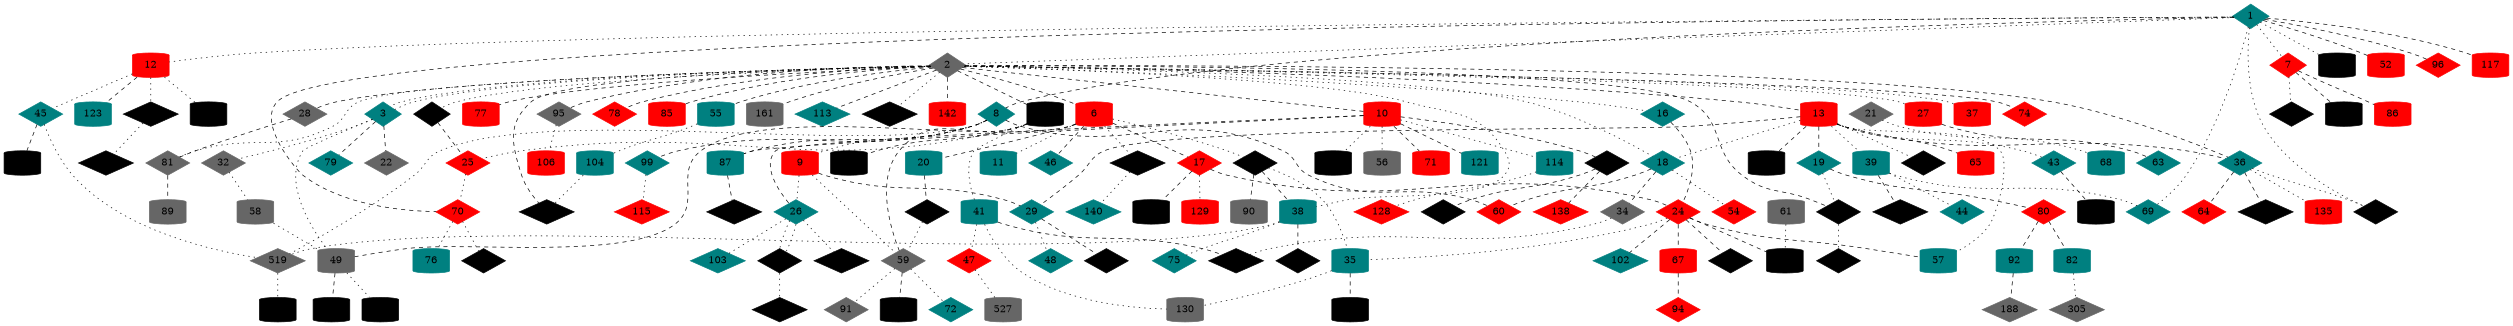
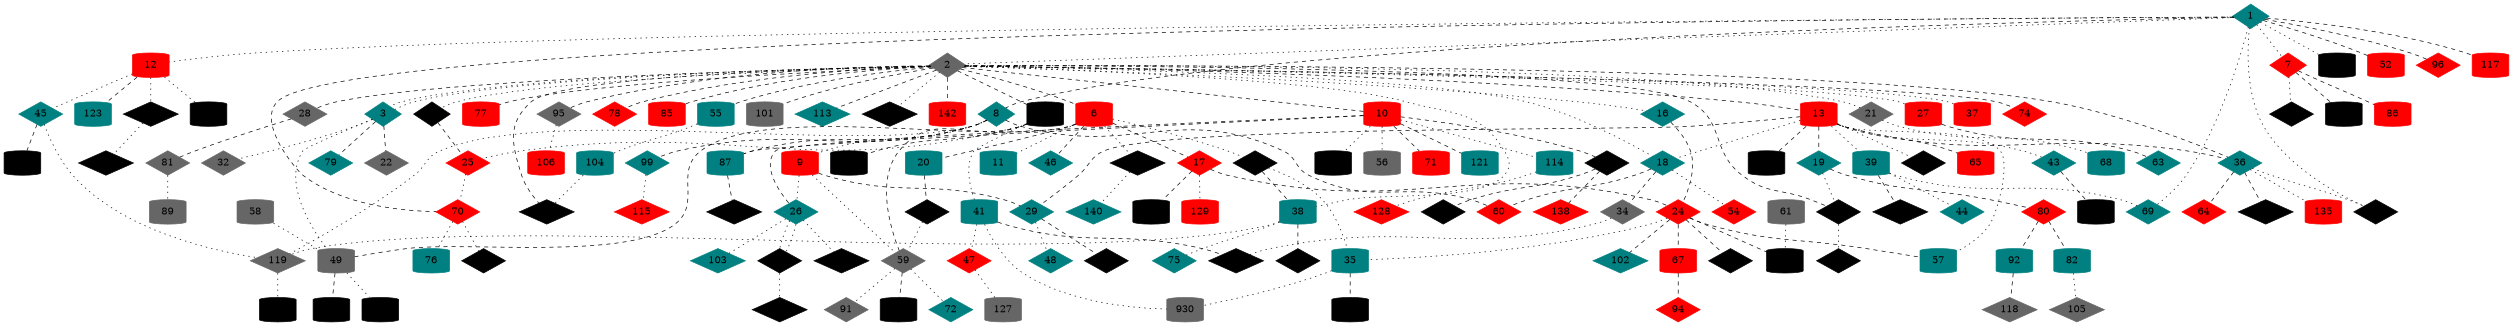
(357, 103) -> (1414, 70)
(765, 114) -> (765, 114)
(238, 186) -> none
(168, 188) -> (168, 188)
(1249, 212) -> none
(278, 261) -> (278, 261)
(1003, 310) -> (1003, 310)
(1185, 310) -> (1185, 310)
(2010, 310) -> (2010, 310)
(2077, 310) -> (2077, 310)
